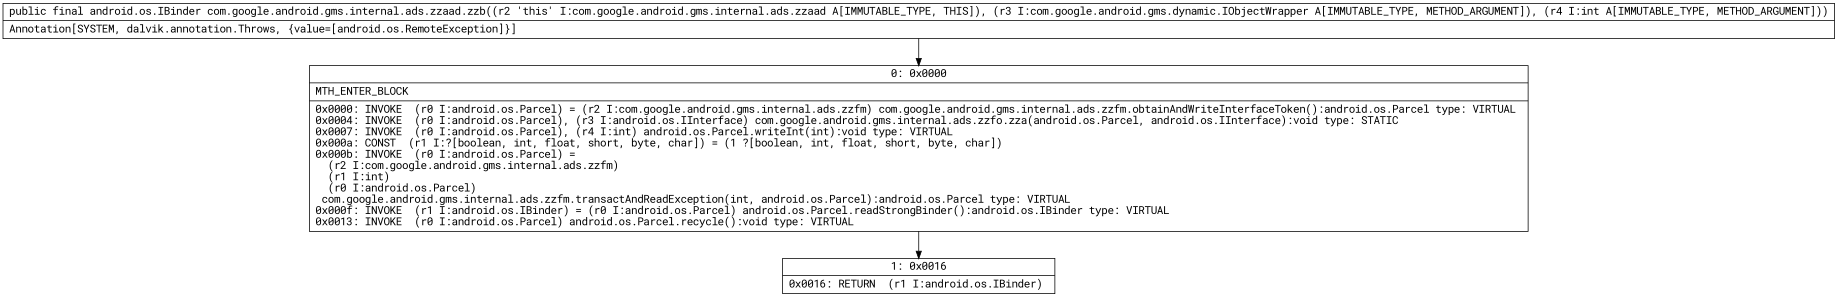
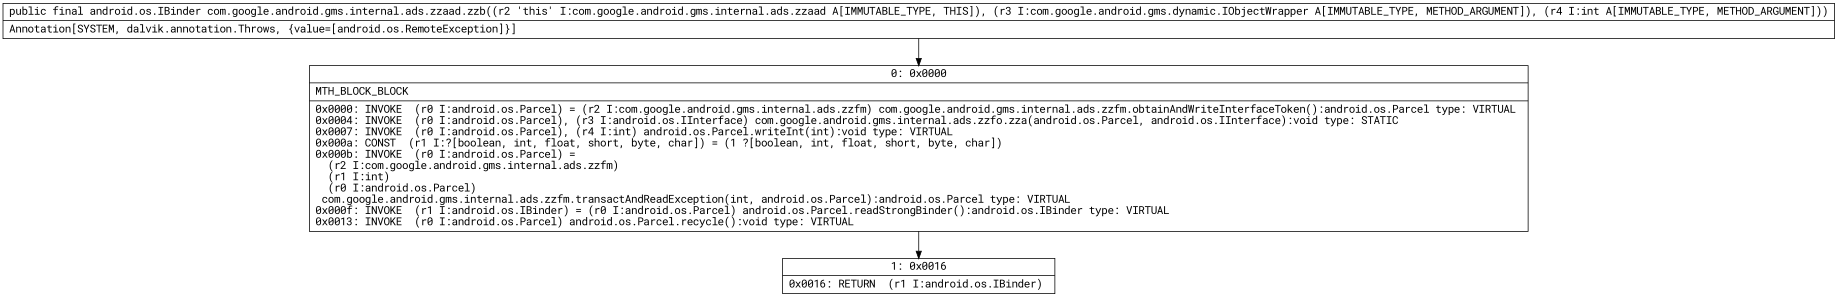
(362, 92) -> (362, 92)
